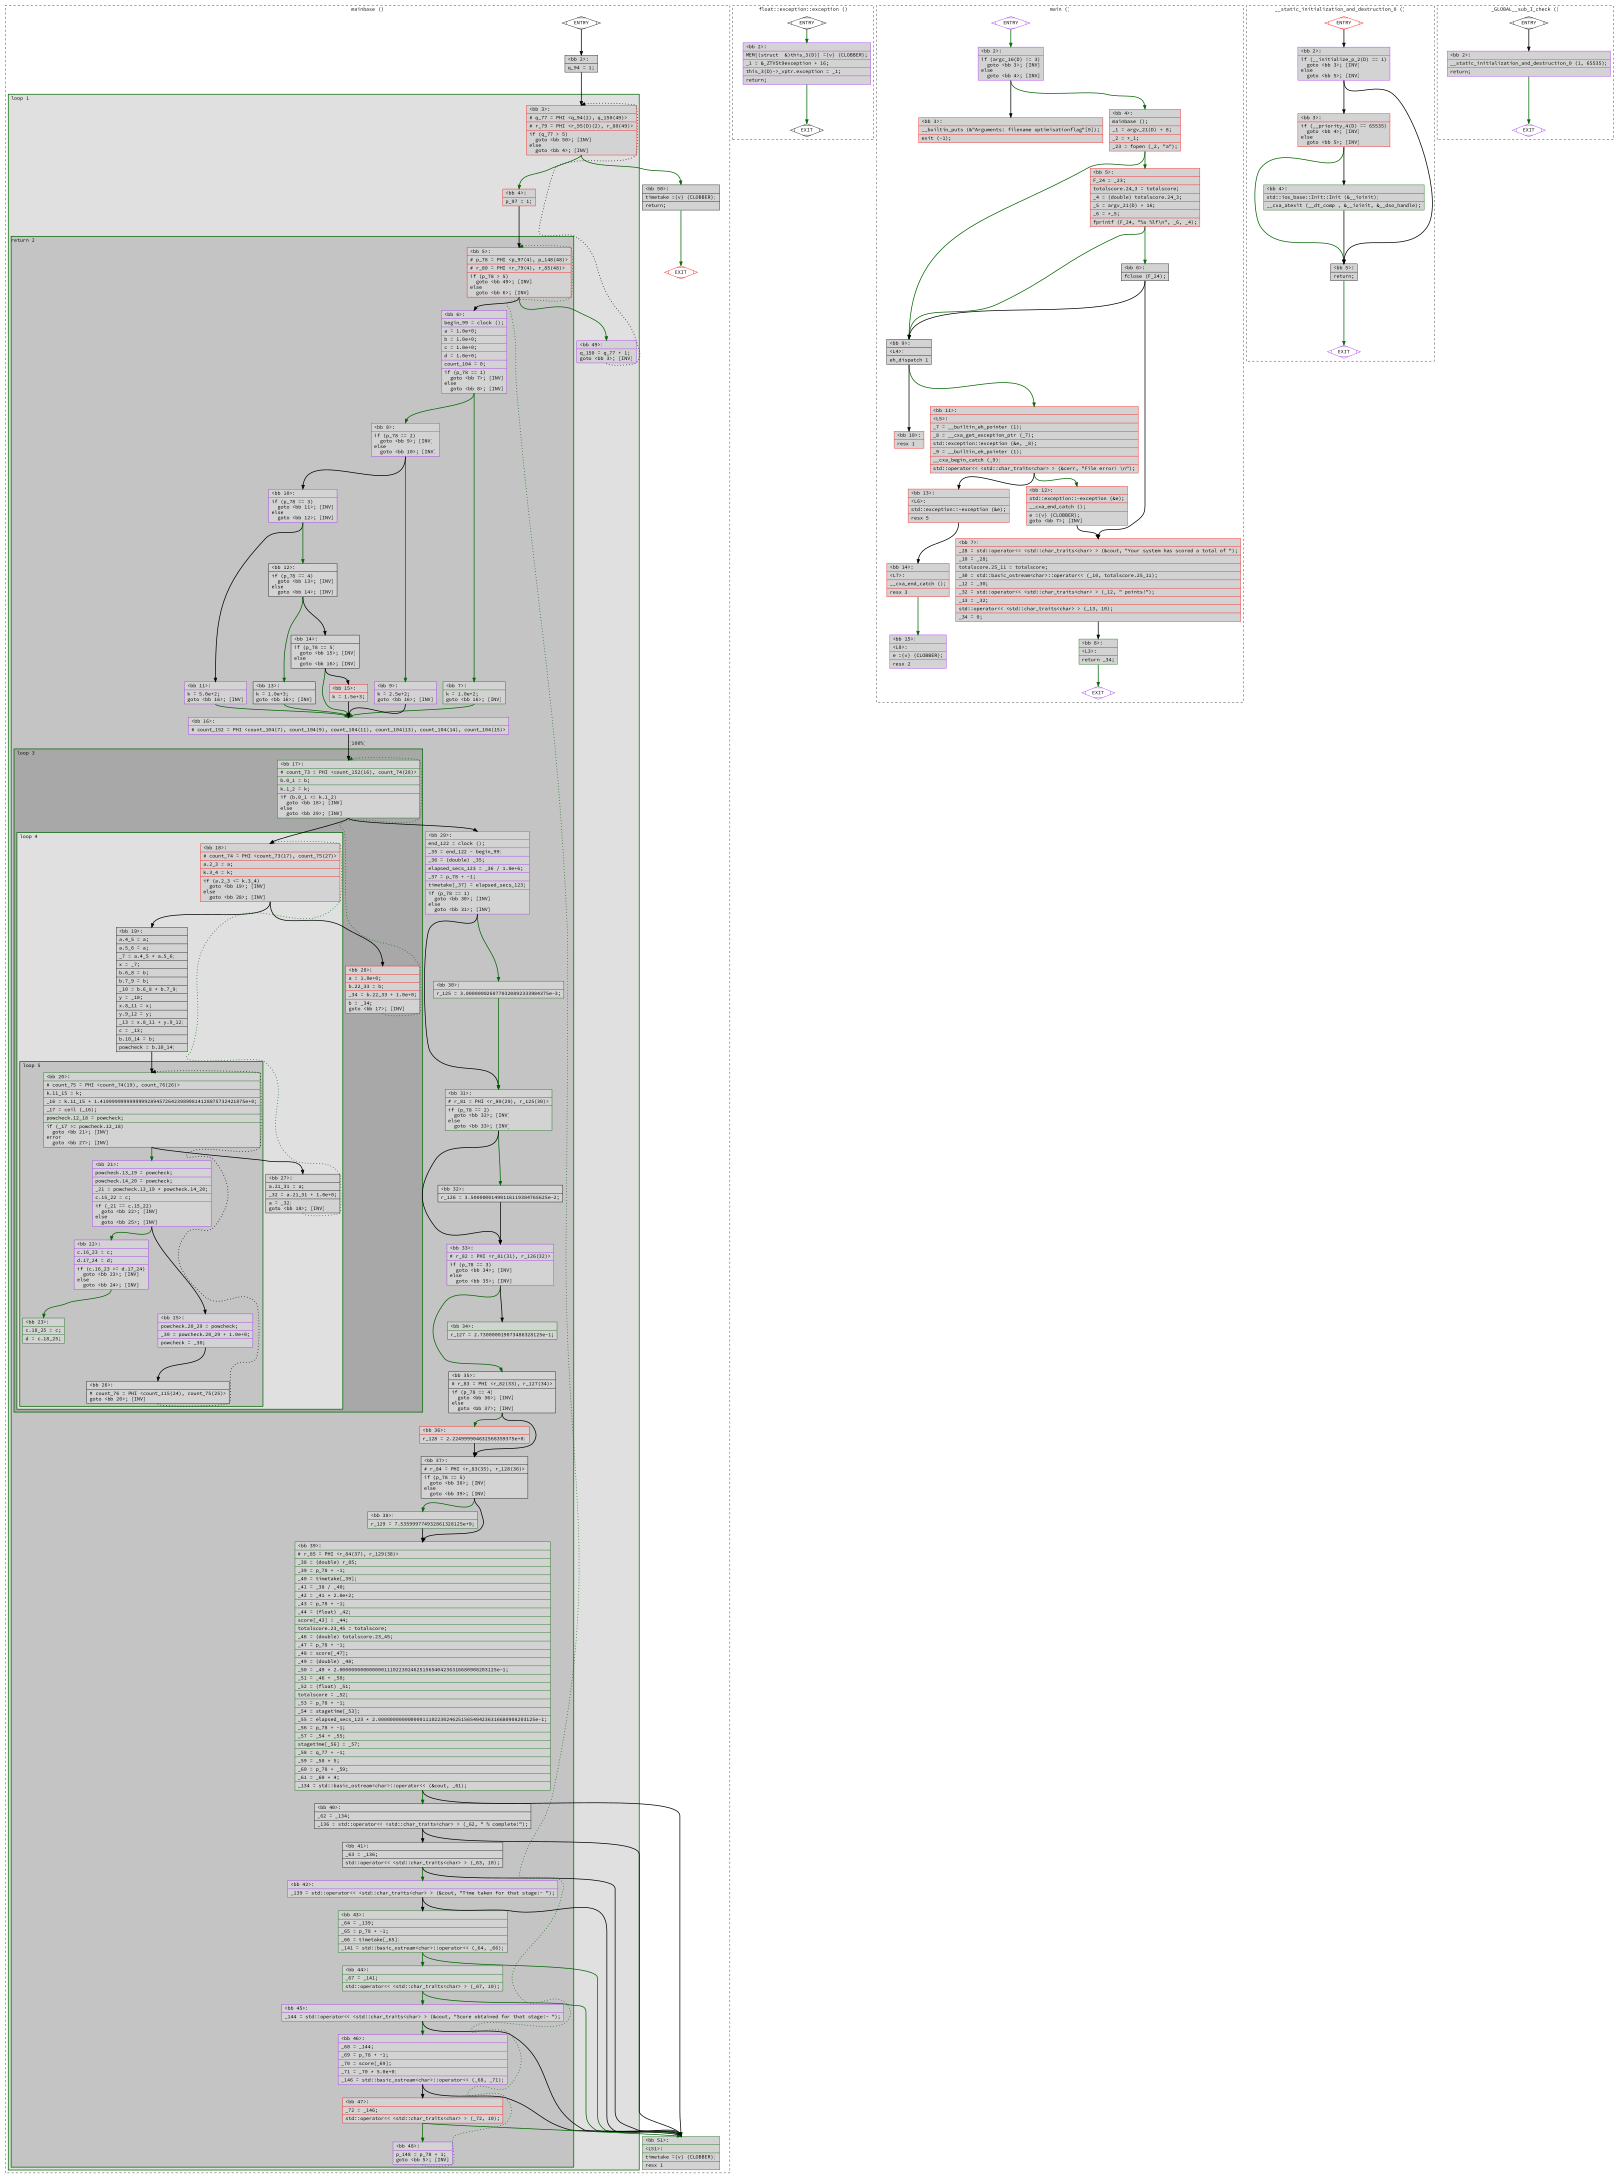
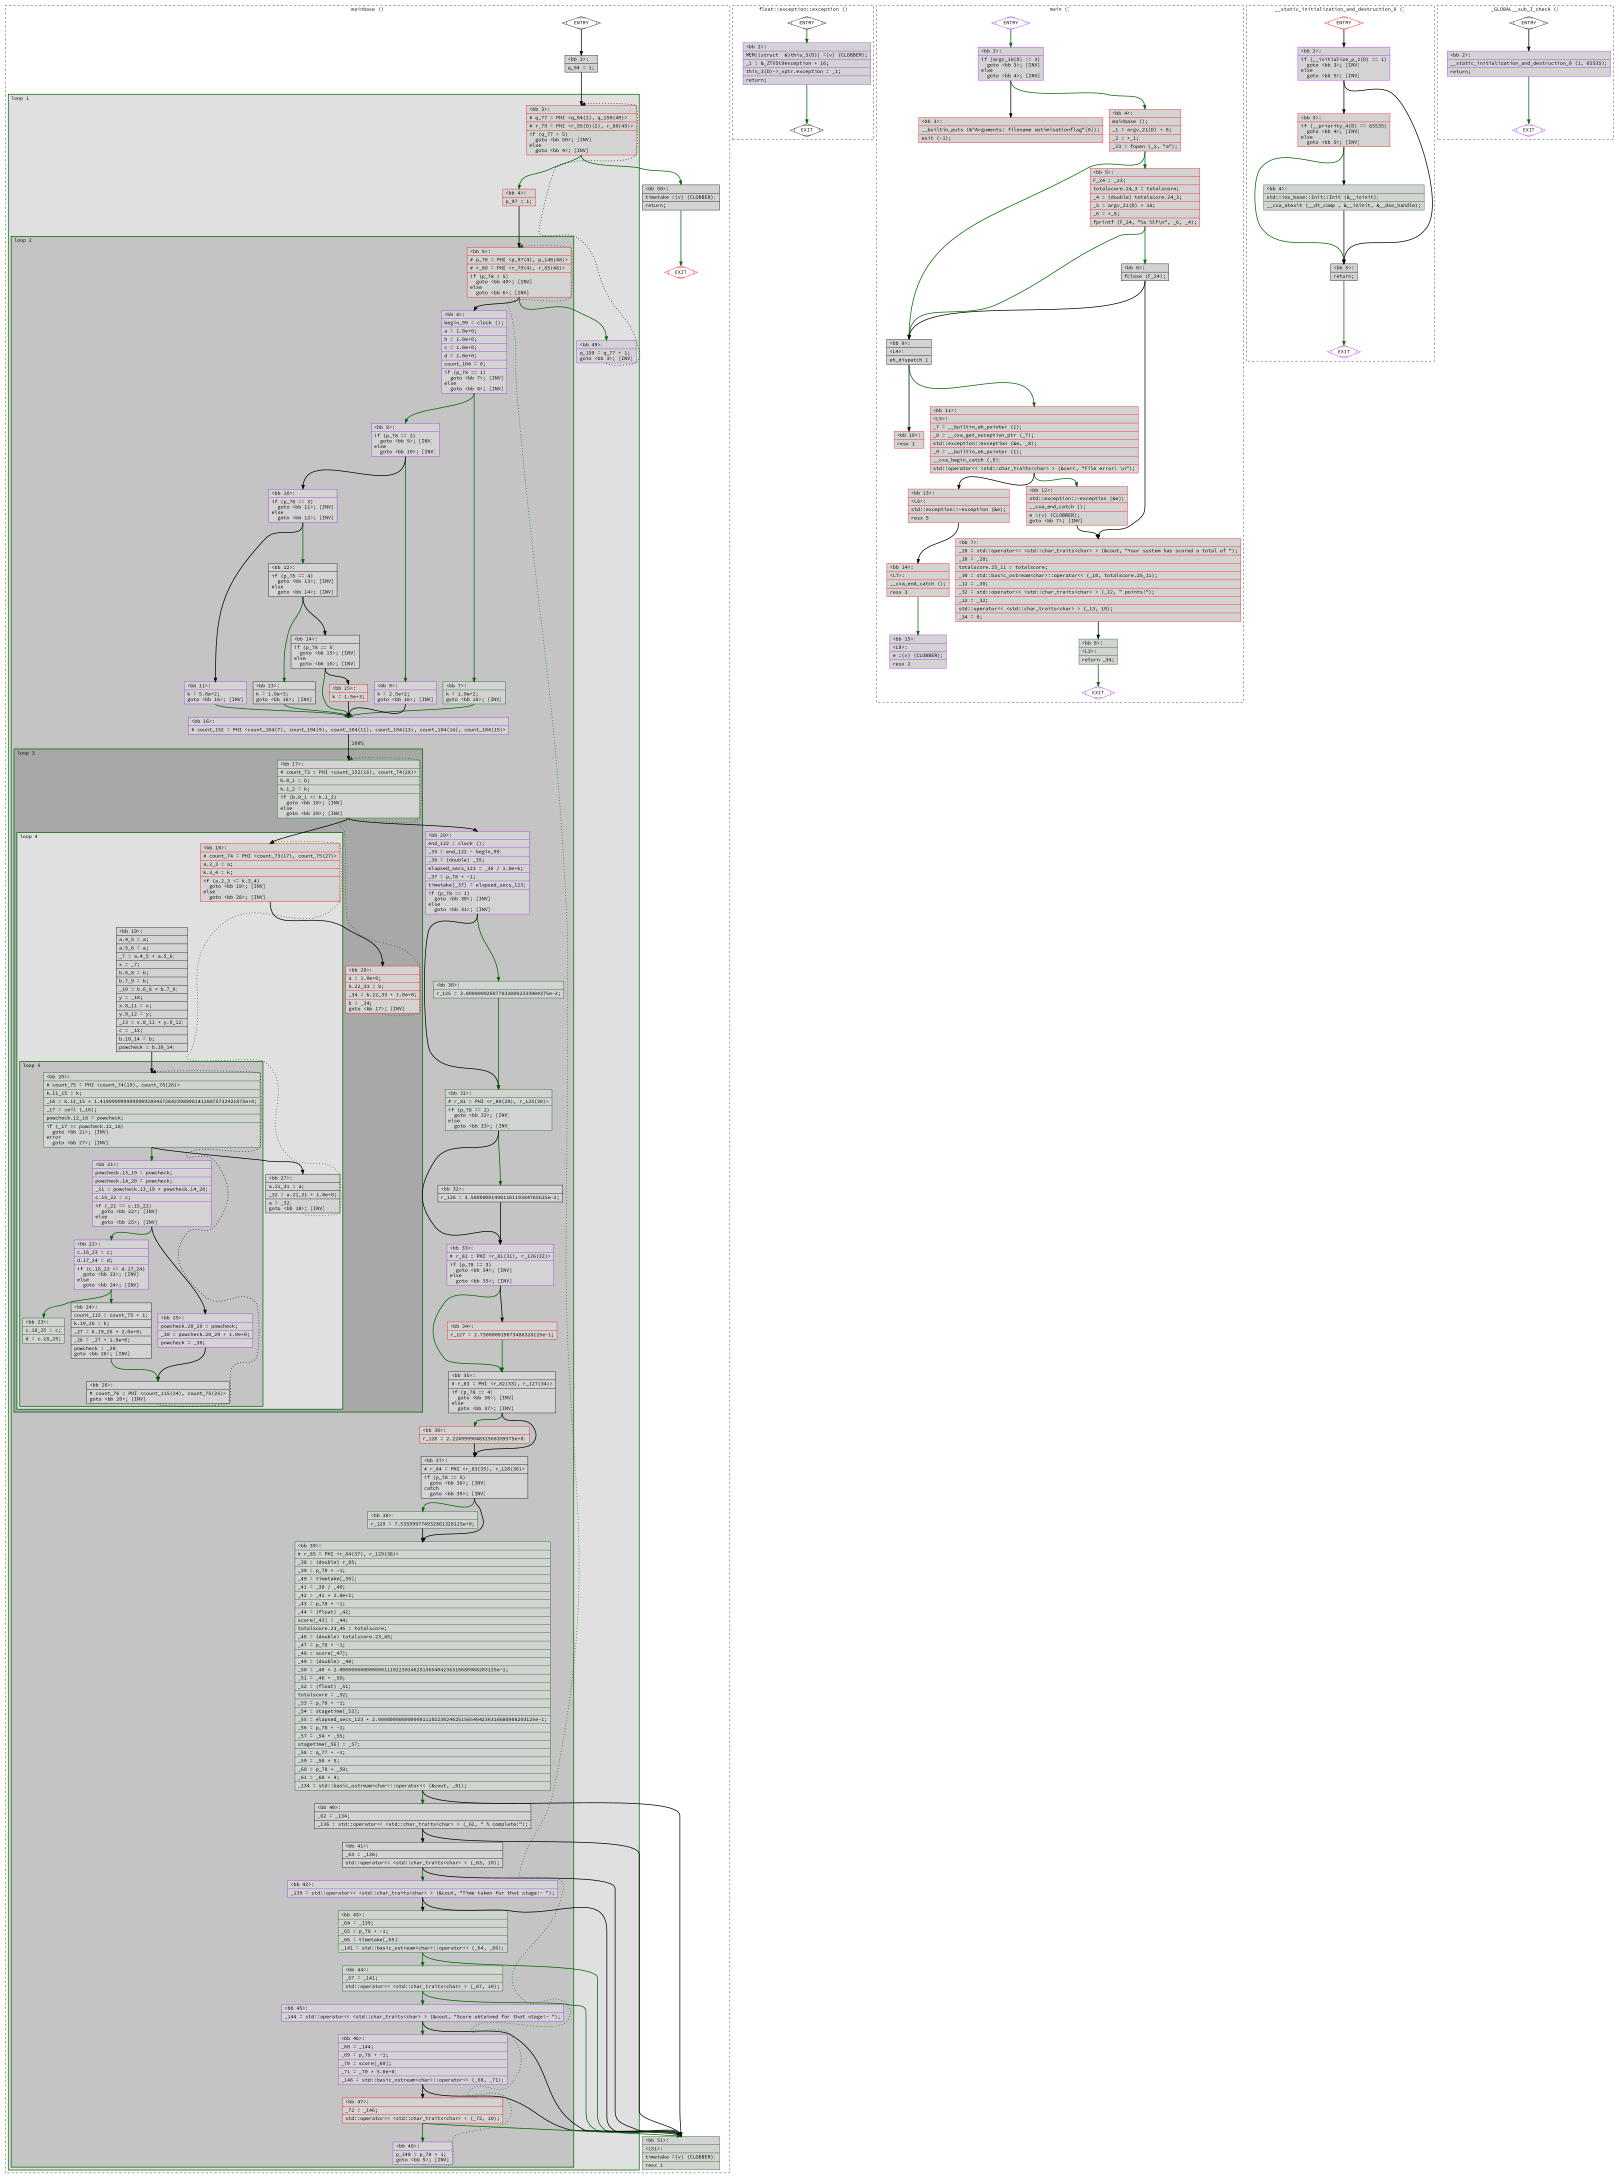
(23, 240) -> (23, 240)
(213, 915) -> none
none -> (111, 1331)
(502, 1331) -> (502, 1331)
none -> (502, 1354)
(430, 1488) -> (431, 1488)
